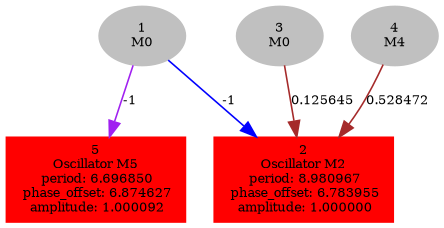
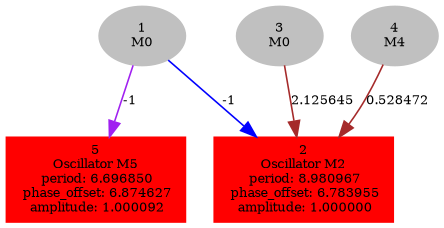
(325, 101) -> (325, 101)
